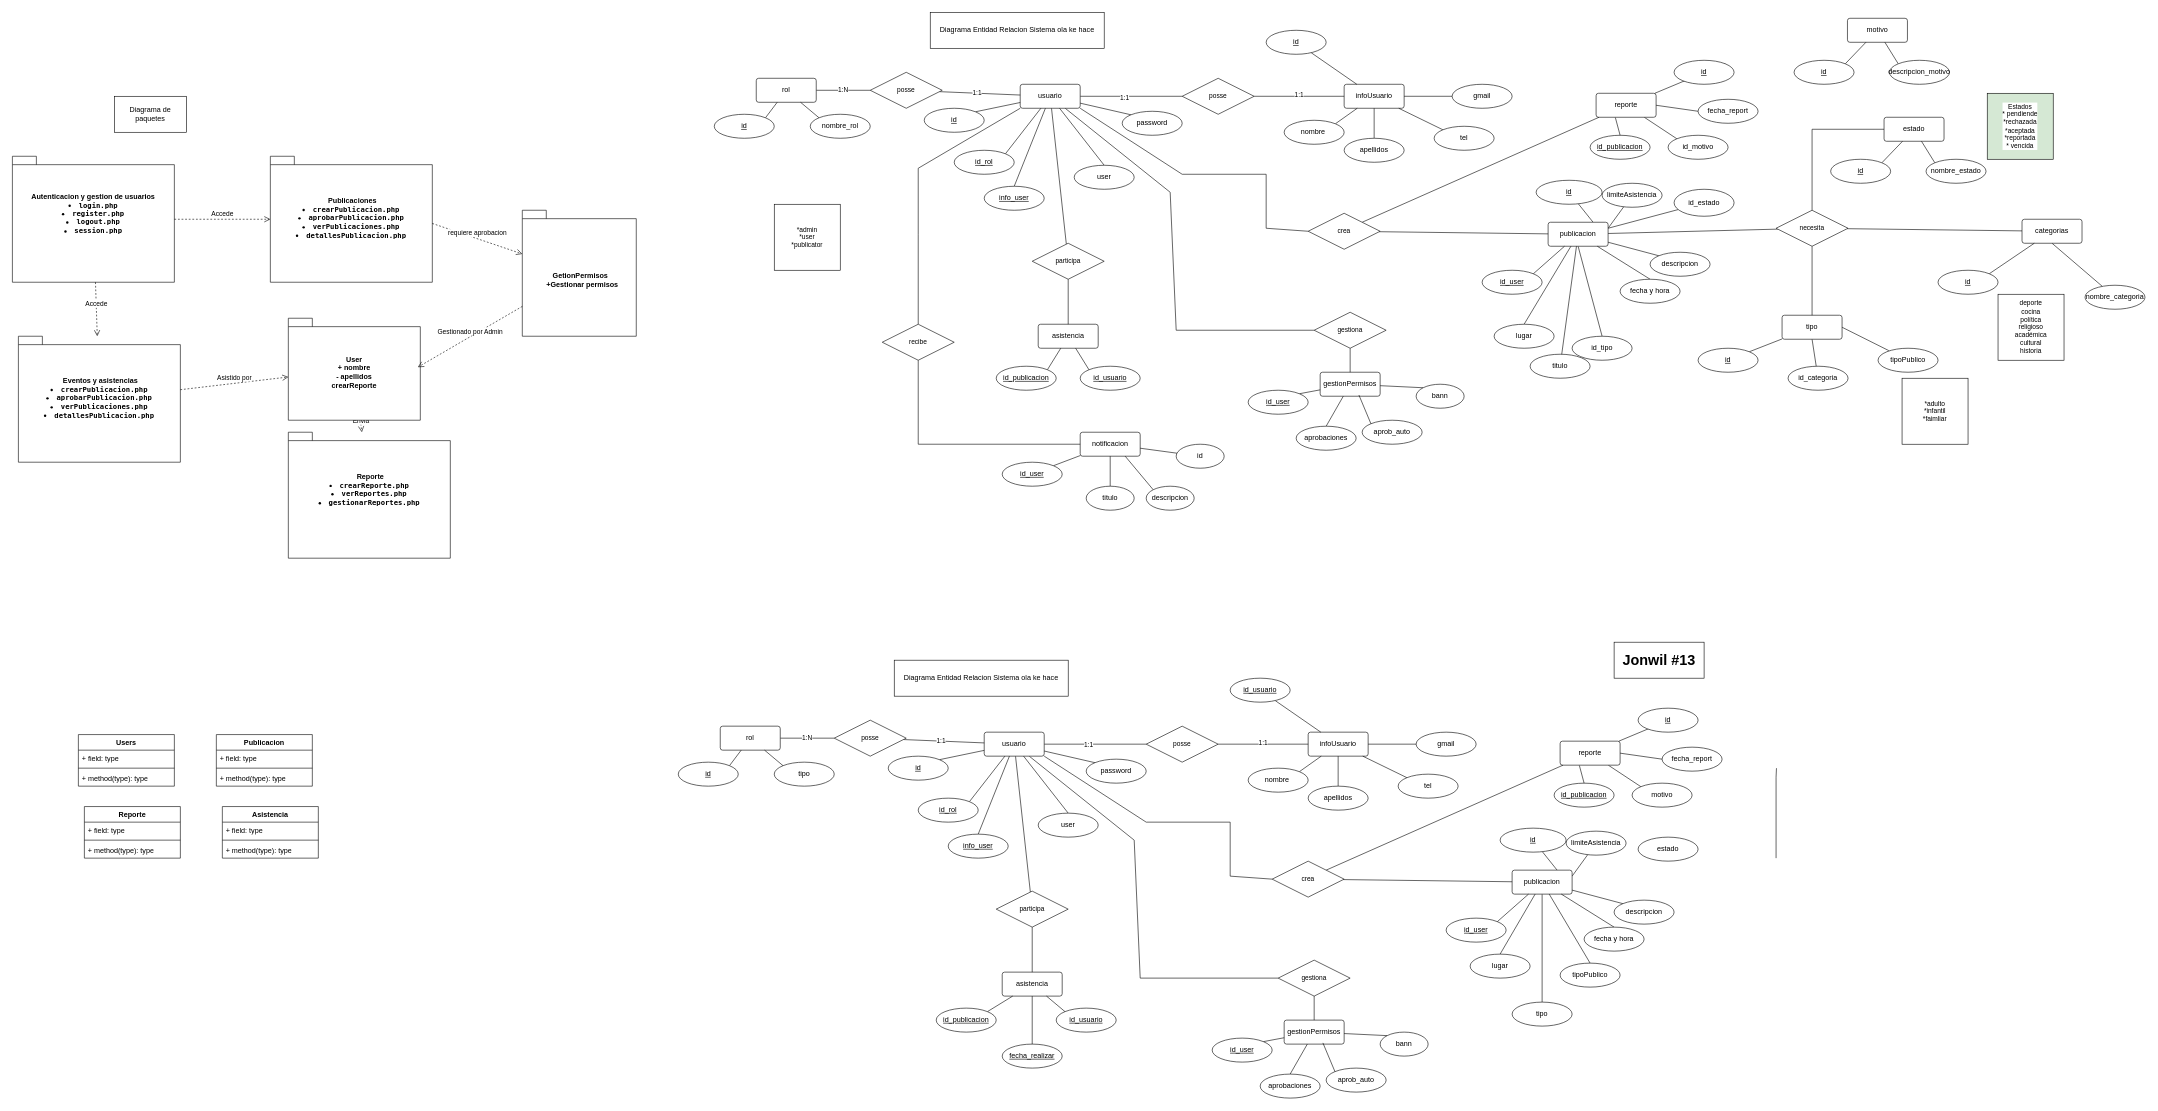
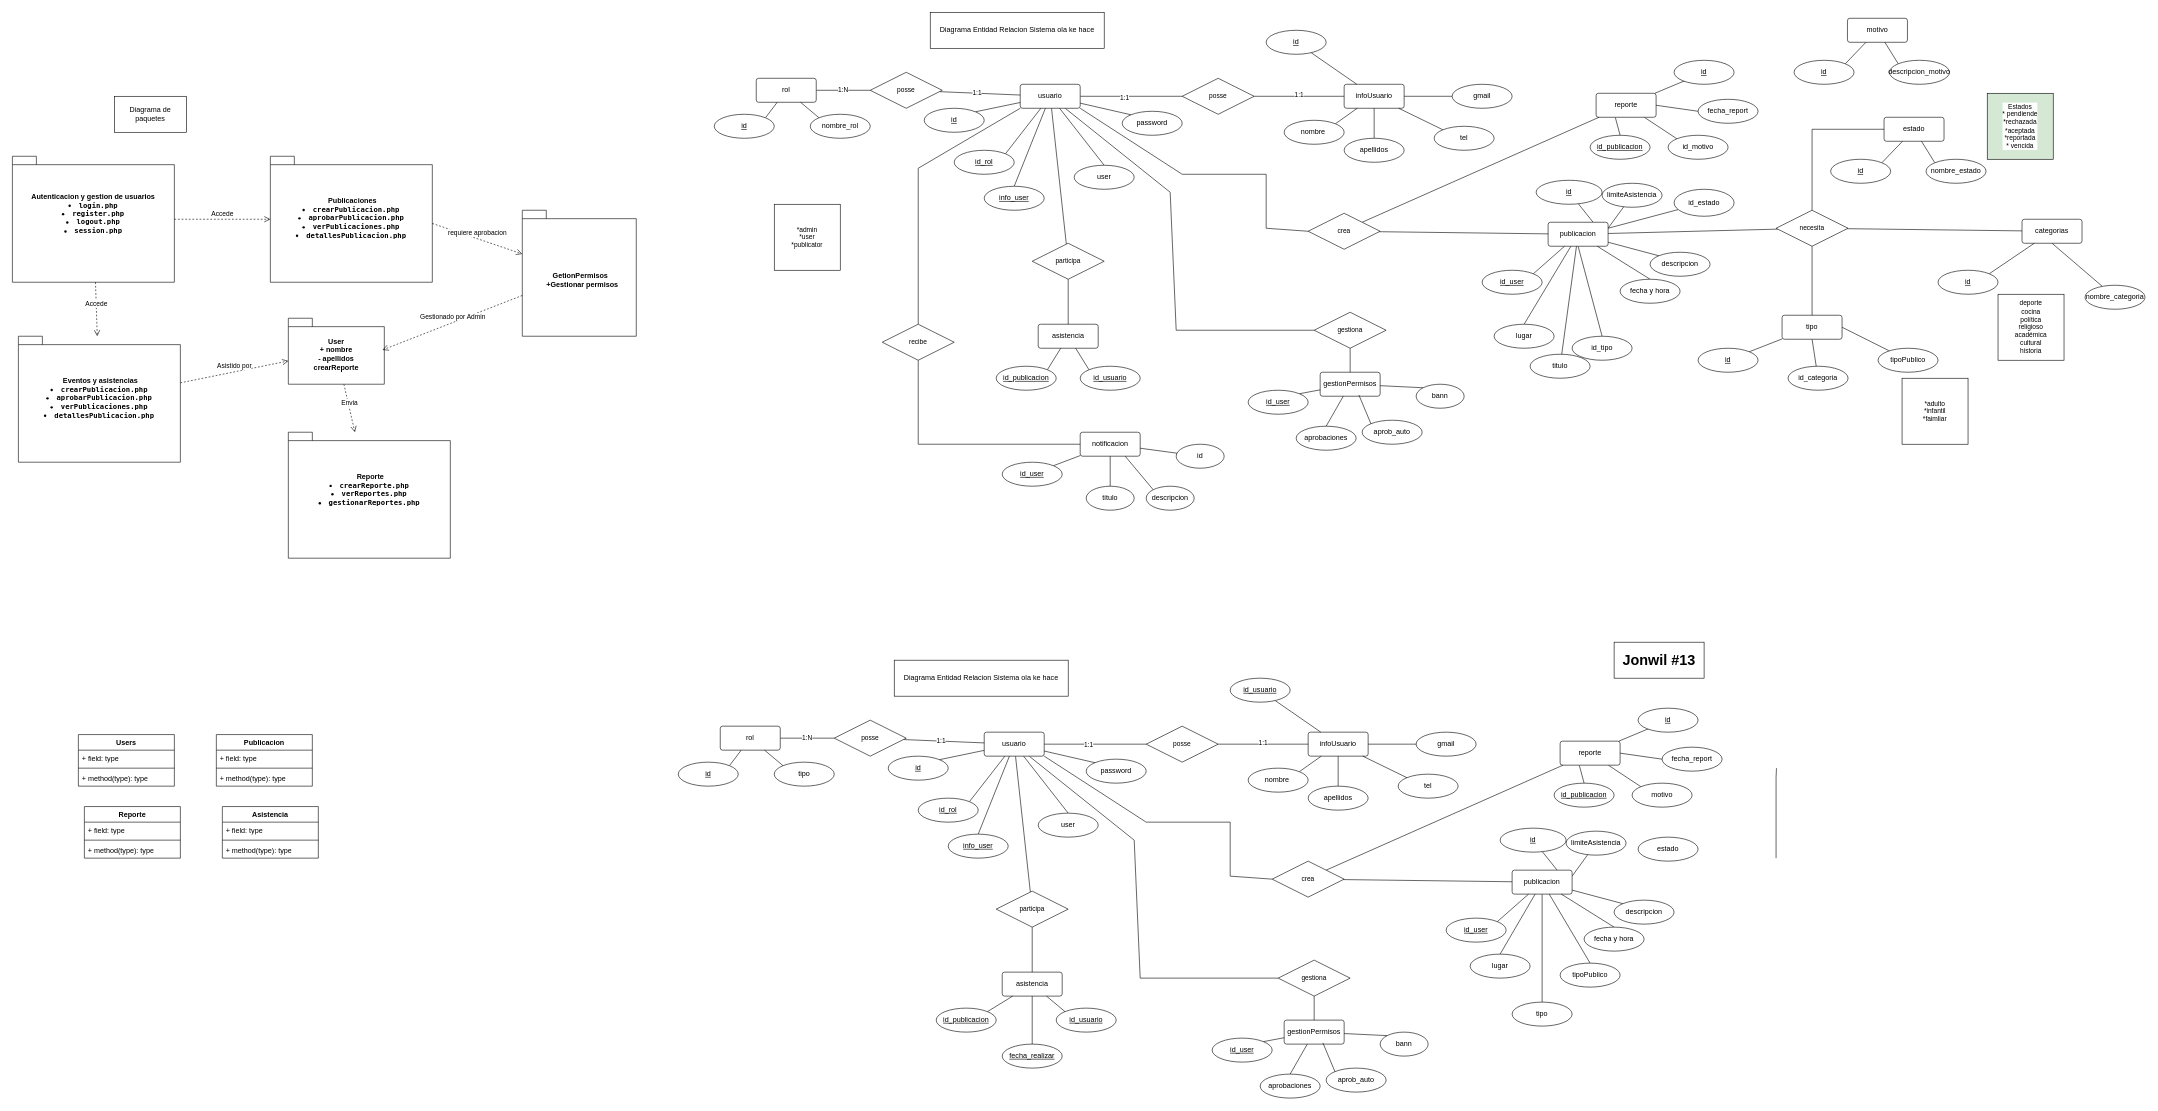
(354, 369) -> (336, 351)
